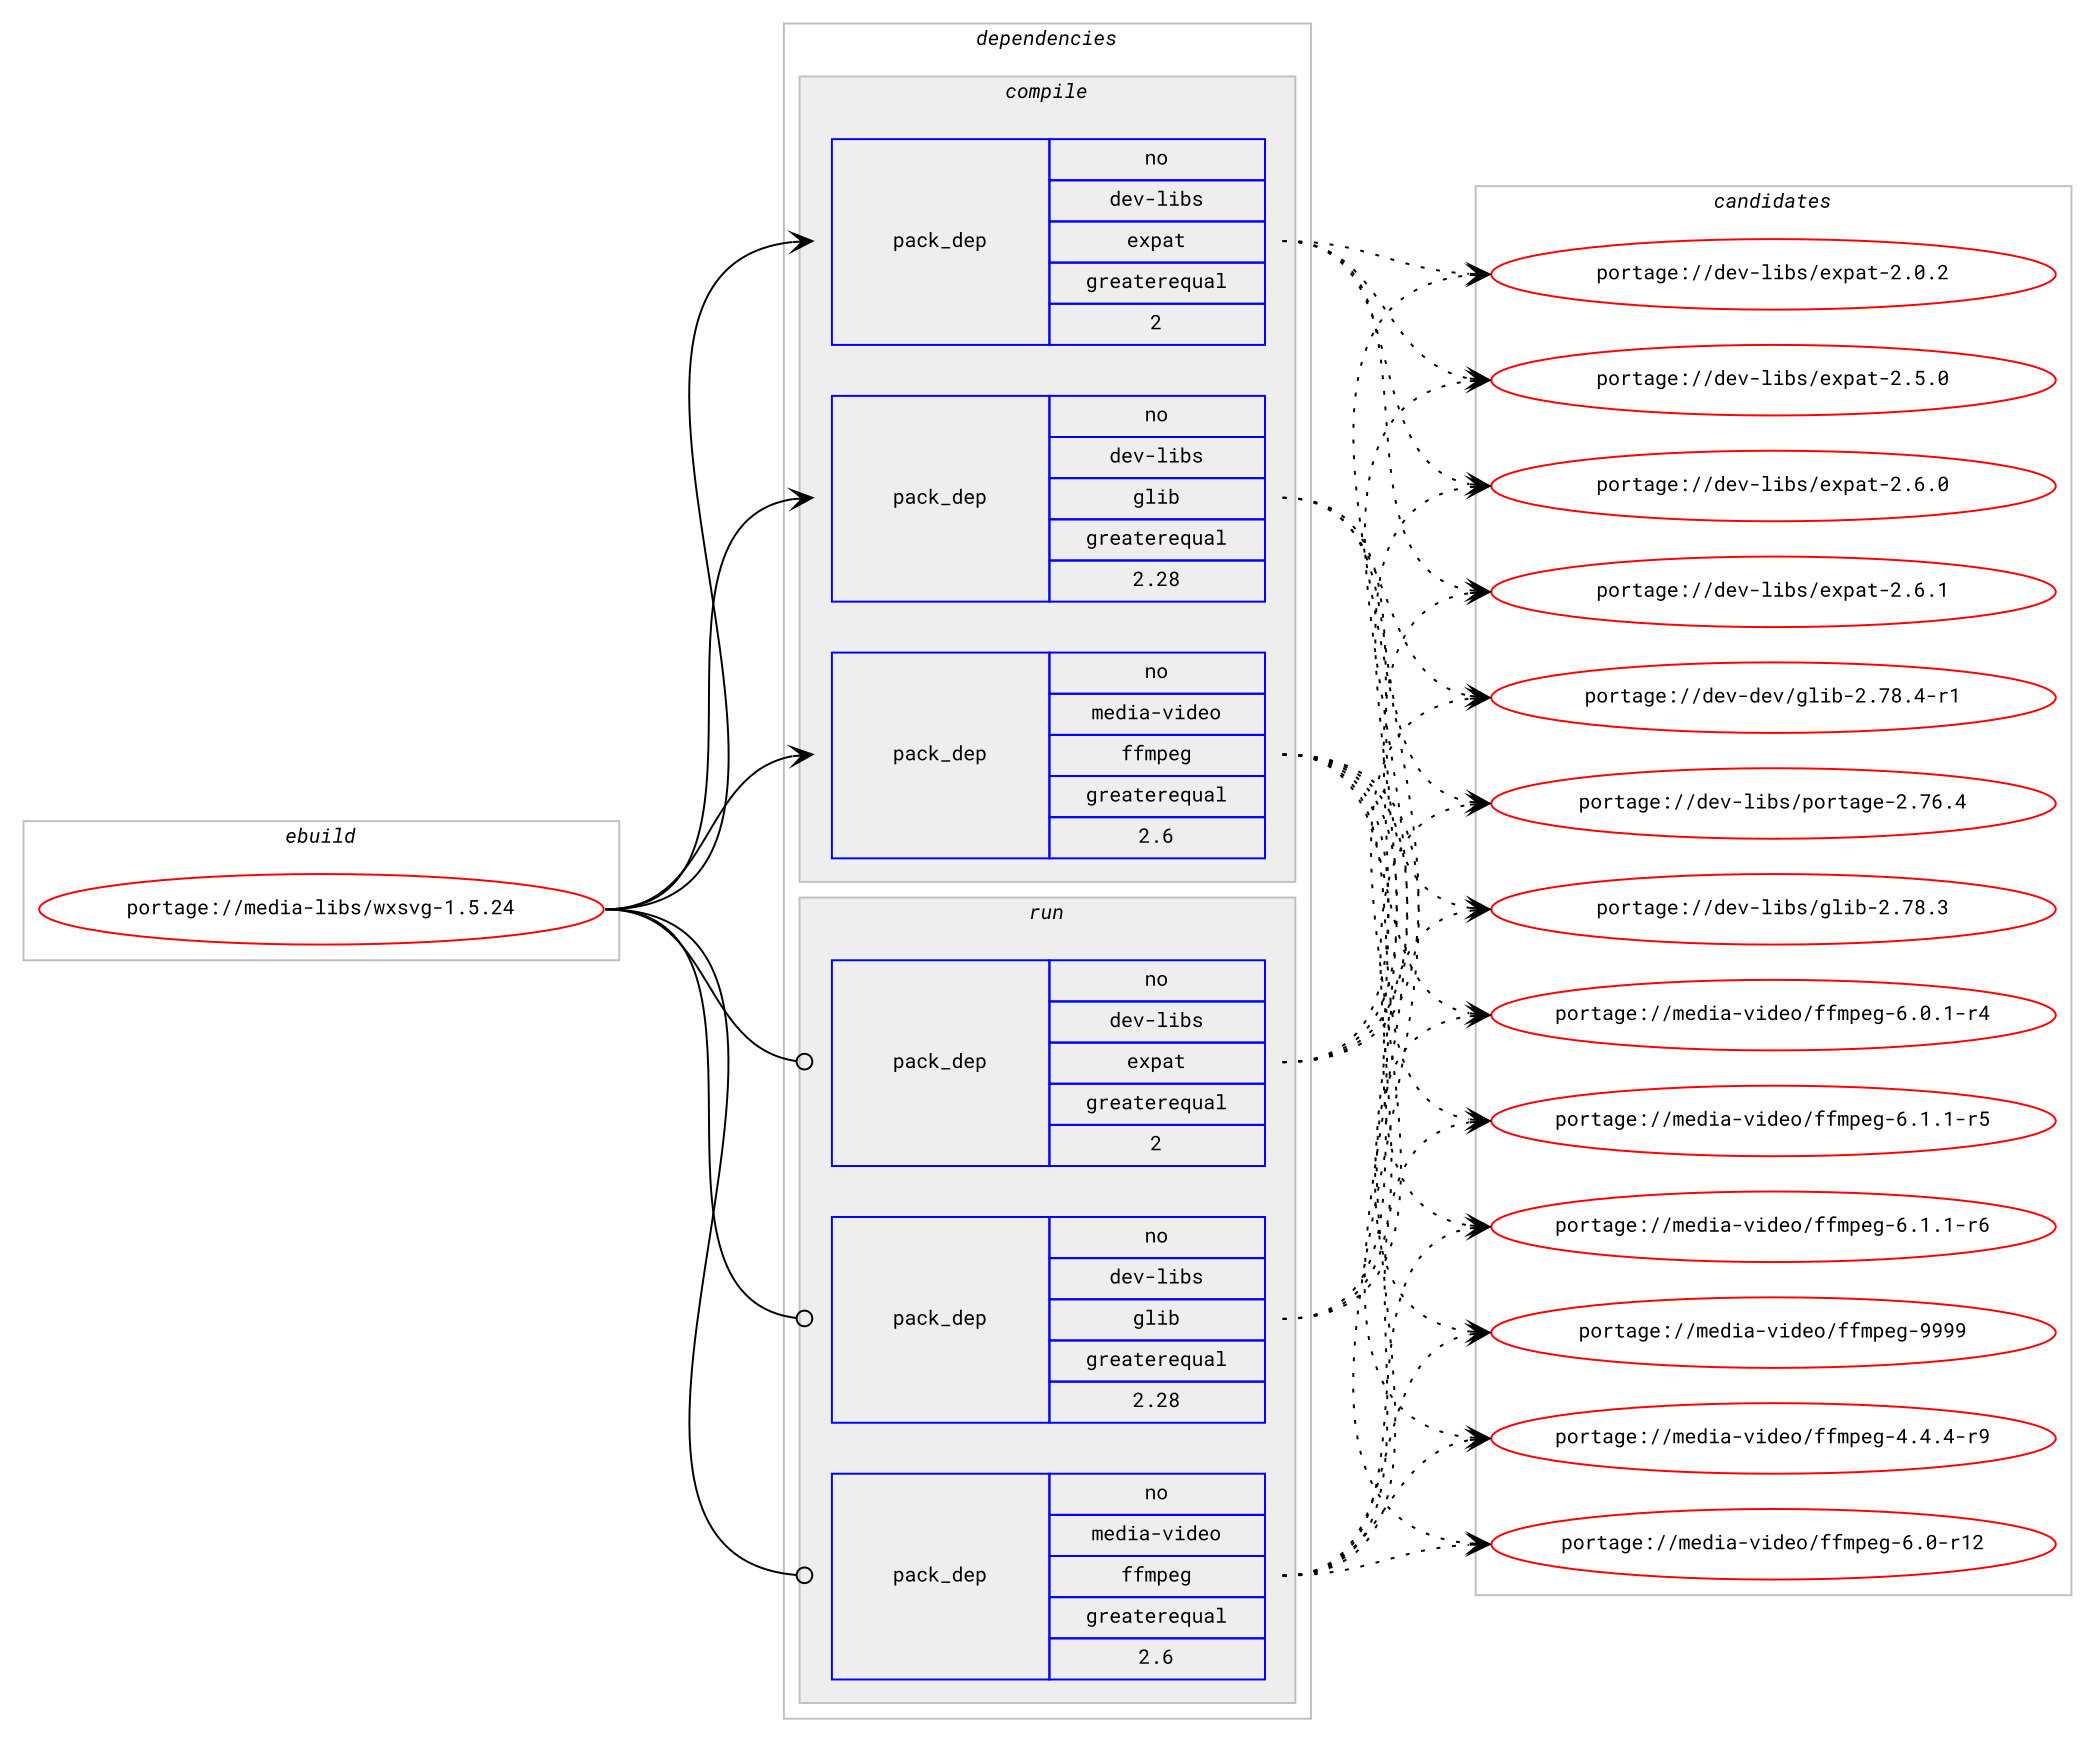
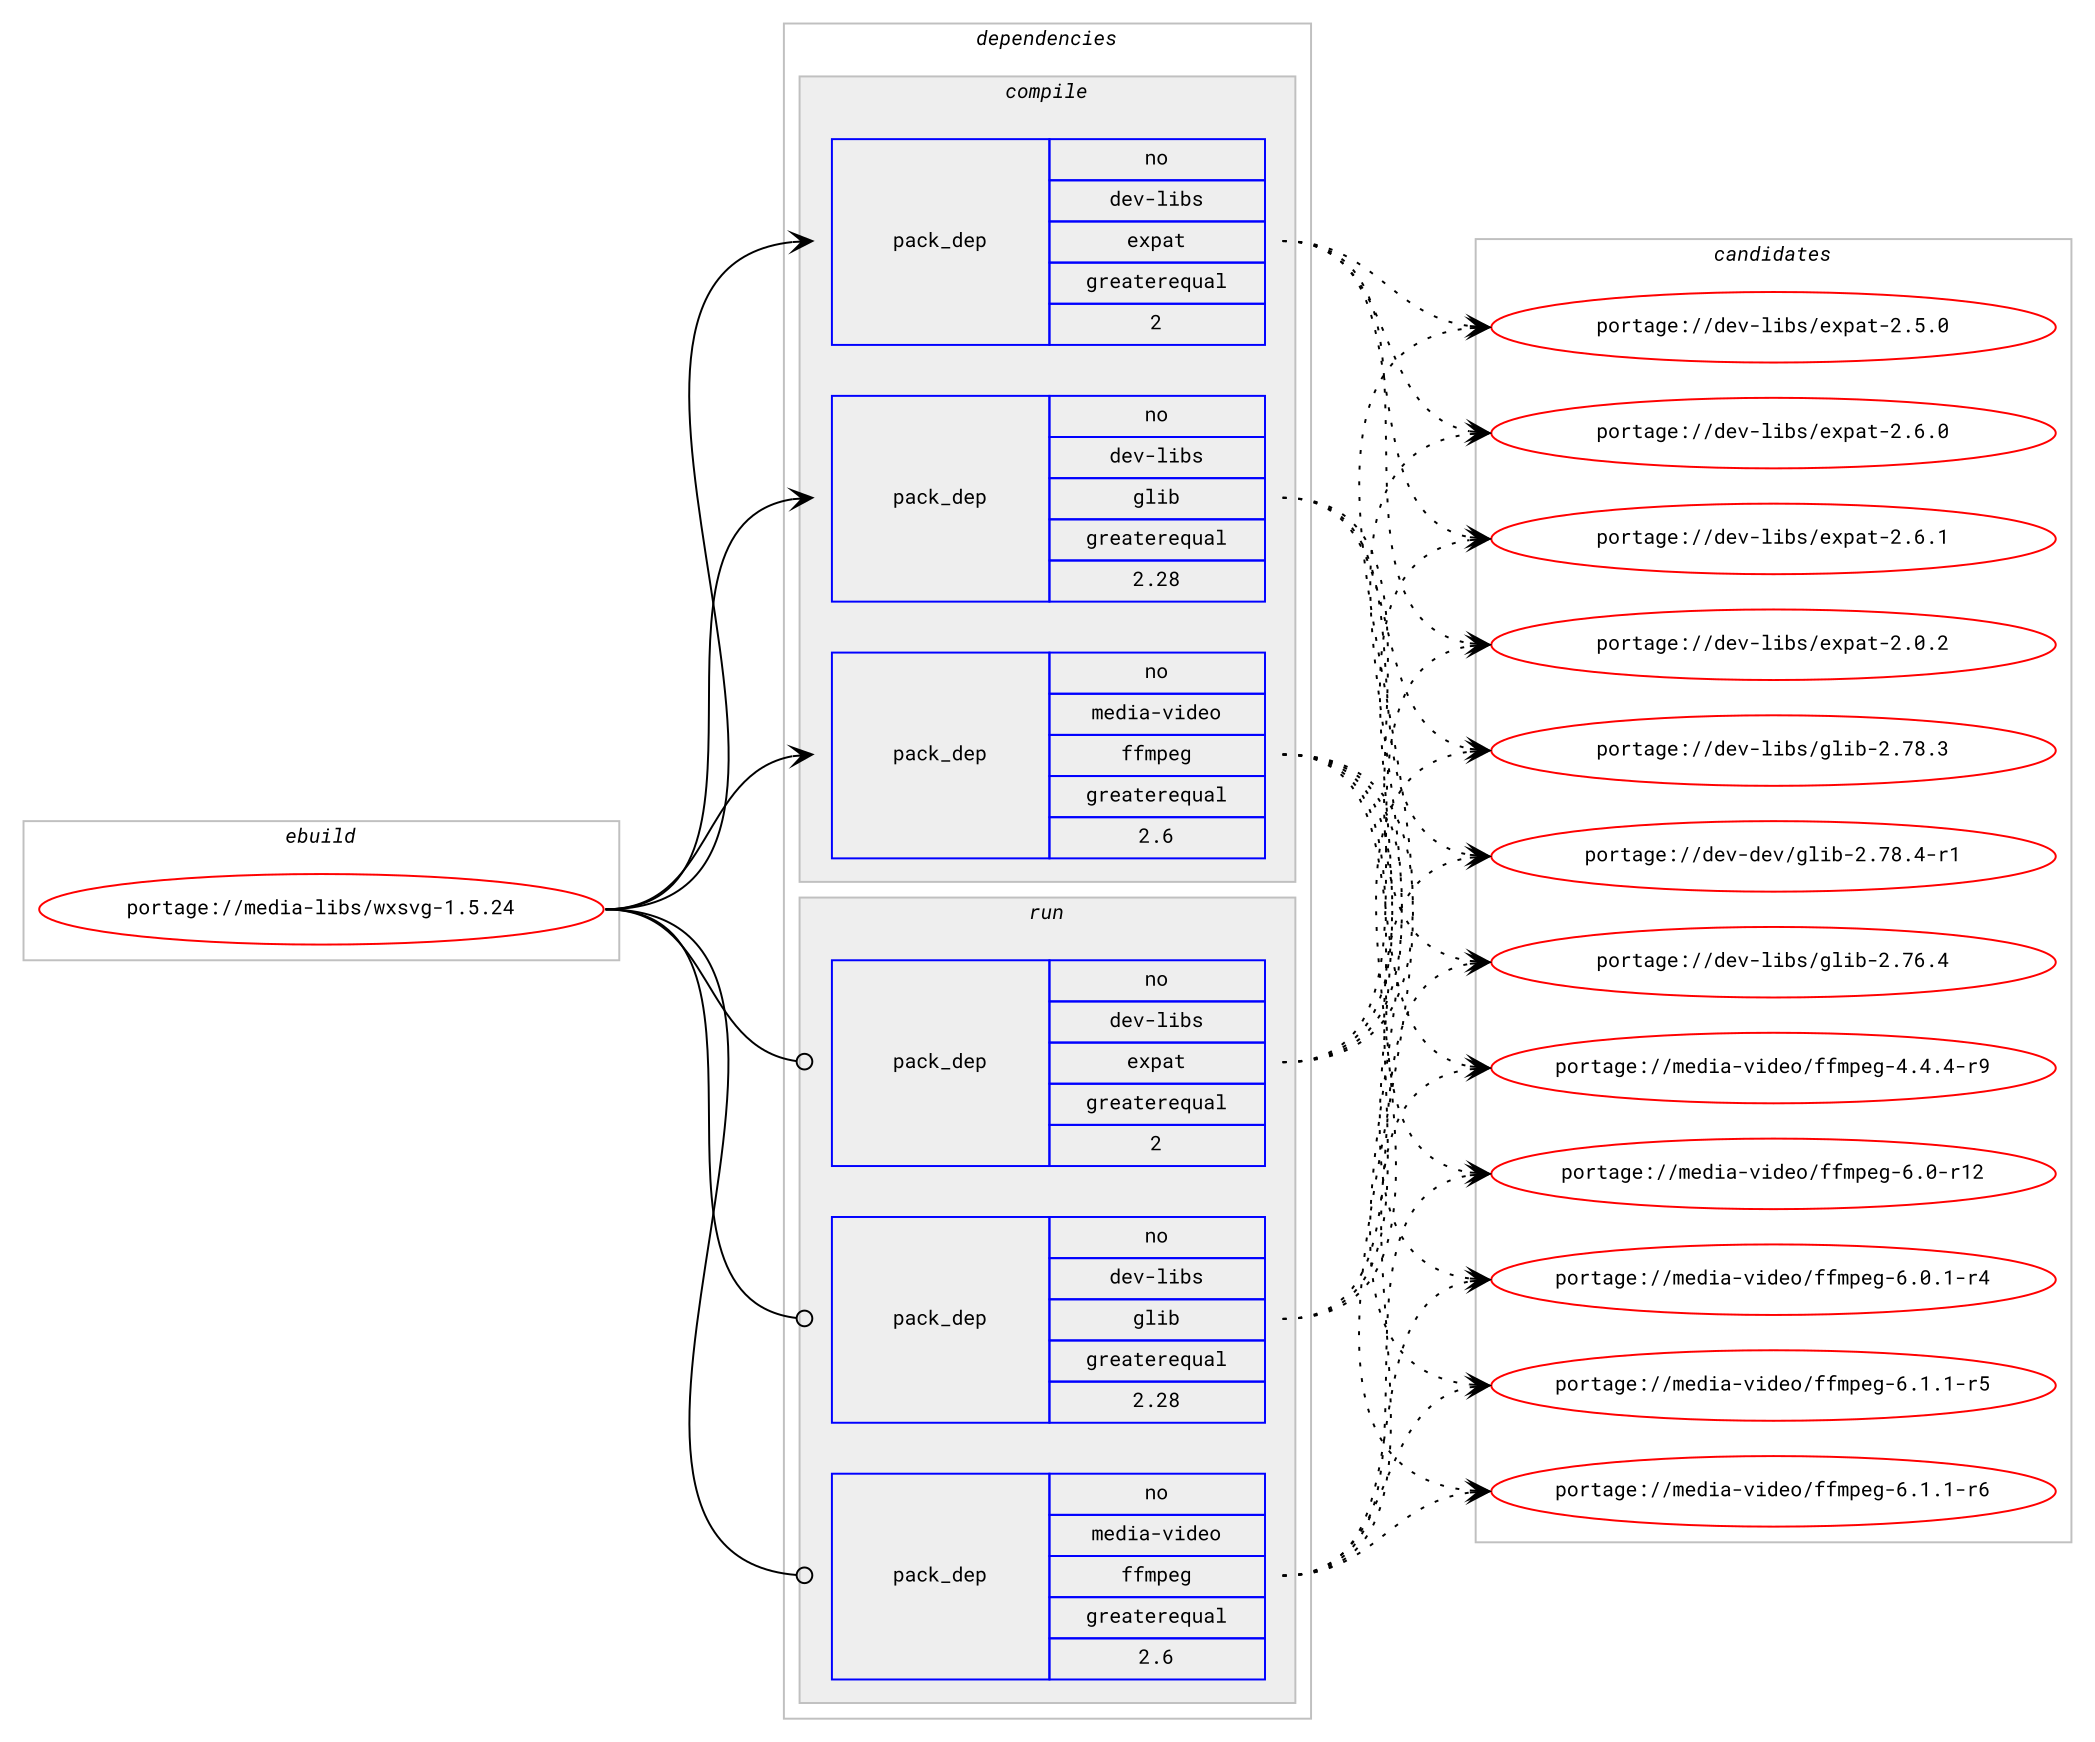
(1774, 803) -> (1774, 962)
(1774, 1333) -> none
